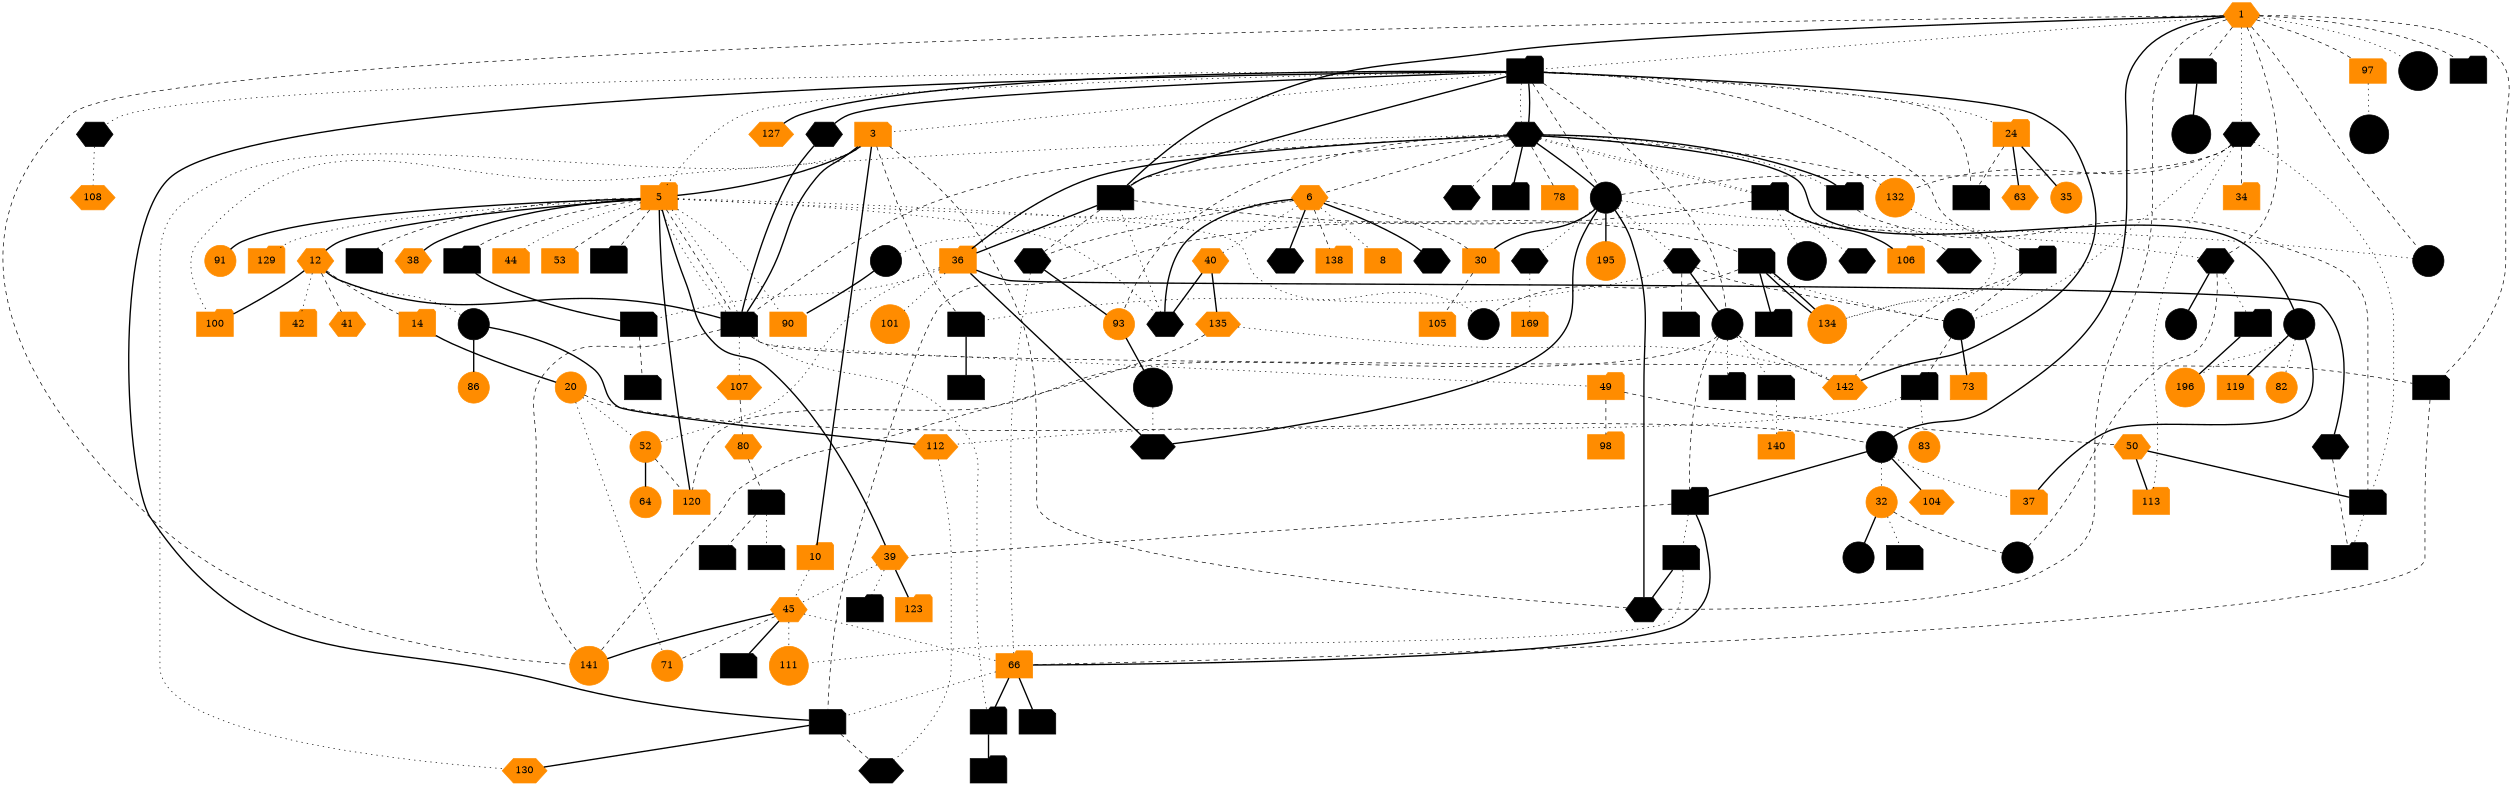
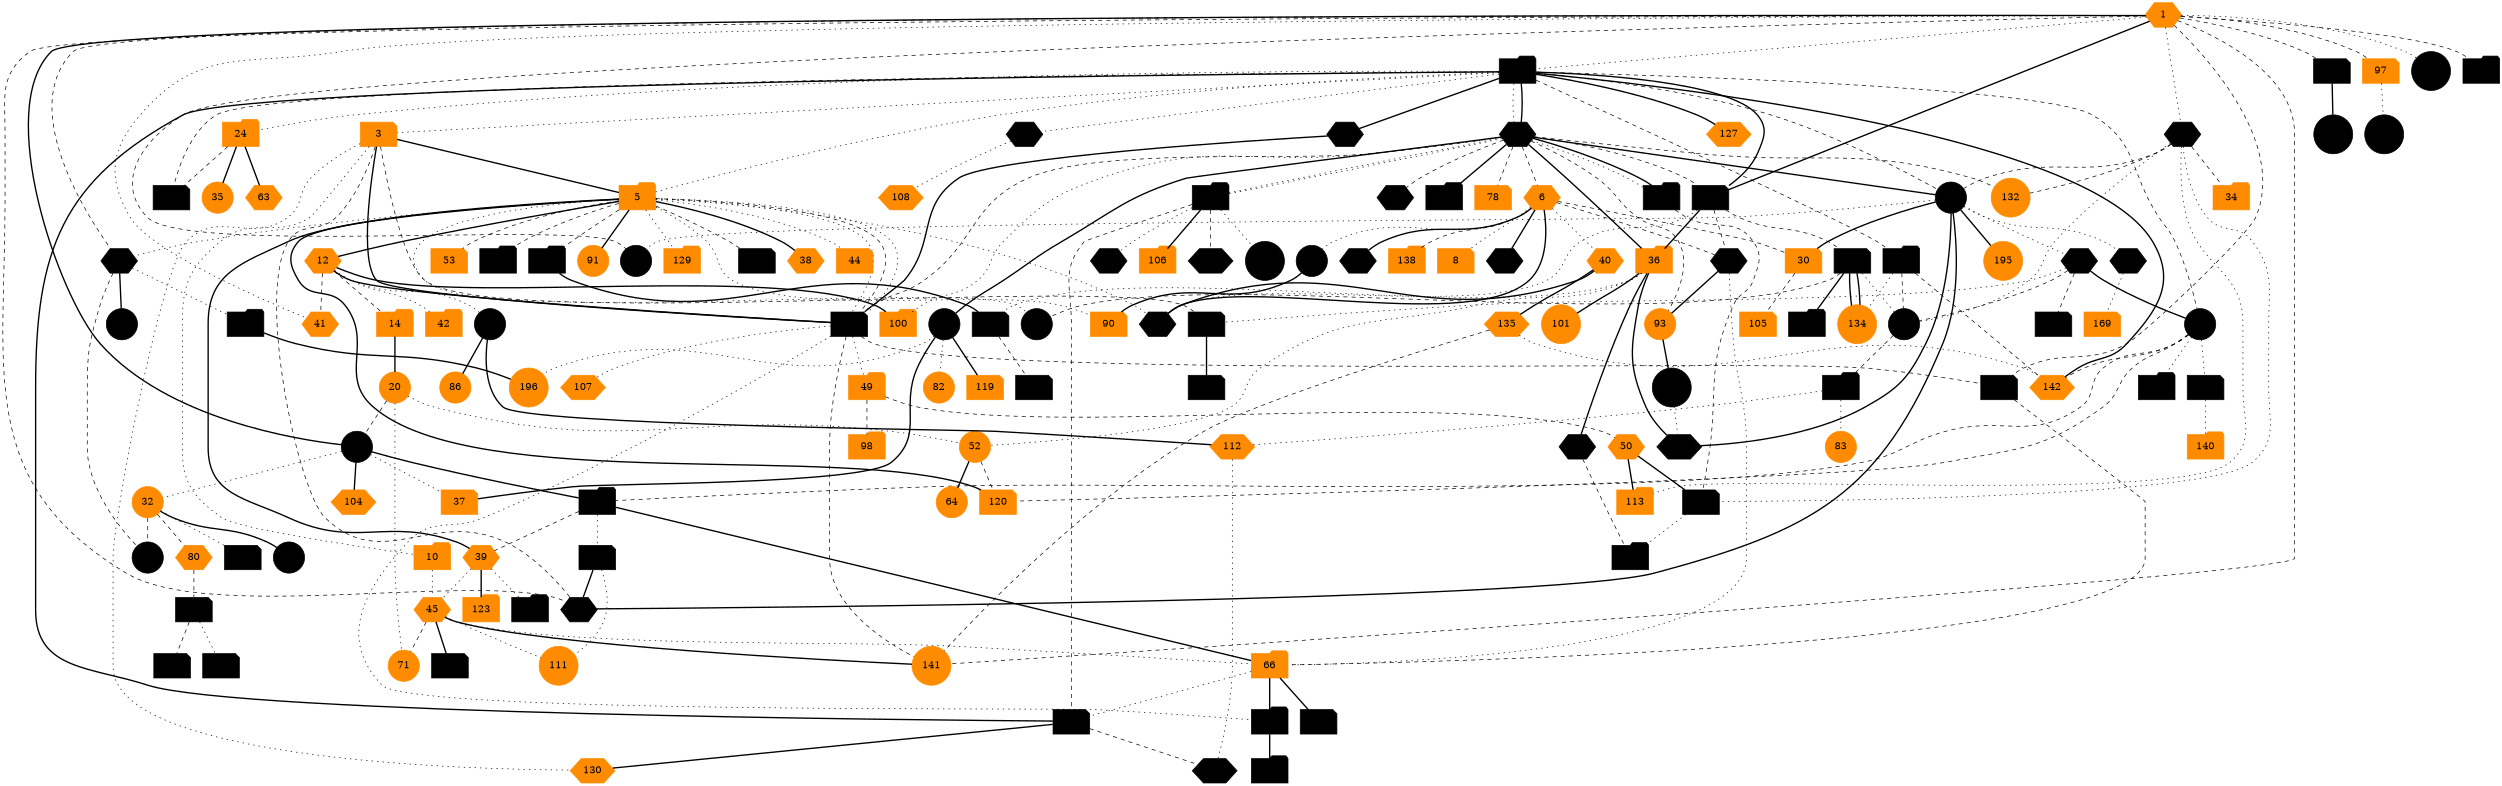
none -> (976, 26)
(1989, 278) -> none
(925, 292) -> (1609, 294)
(844, 346) -> (182, 385)
(1969, 388) -> none
(741, 412) -> (171, 530)
